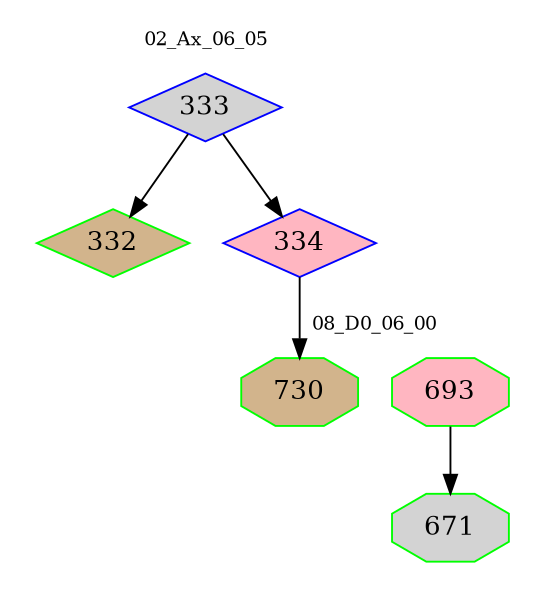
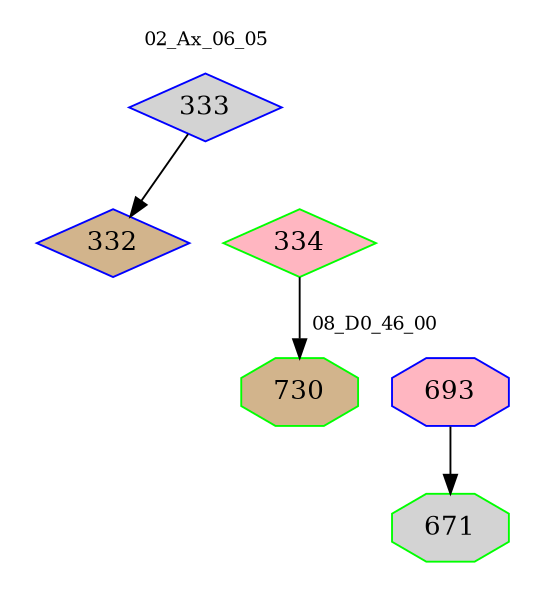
(247, 168) -> none
(113, 243) -> (113, 243)
(300, 243) -> (300, 243)
(375, 325) -> (375, 325)
(450, 392) -> (450, 392)
